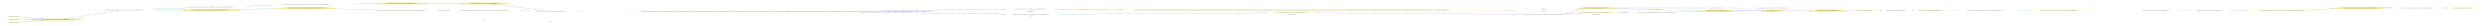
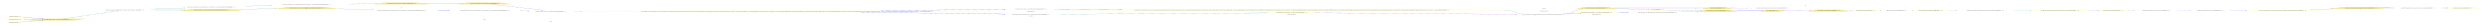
(1718, 8) -> (1718, 8)
none -> (2113, 11)
